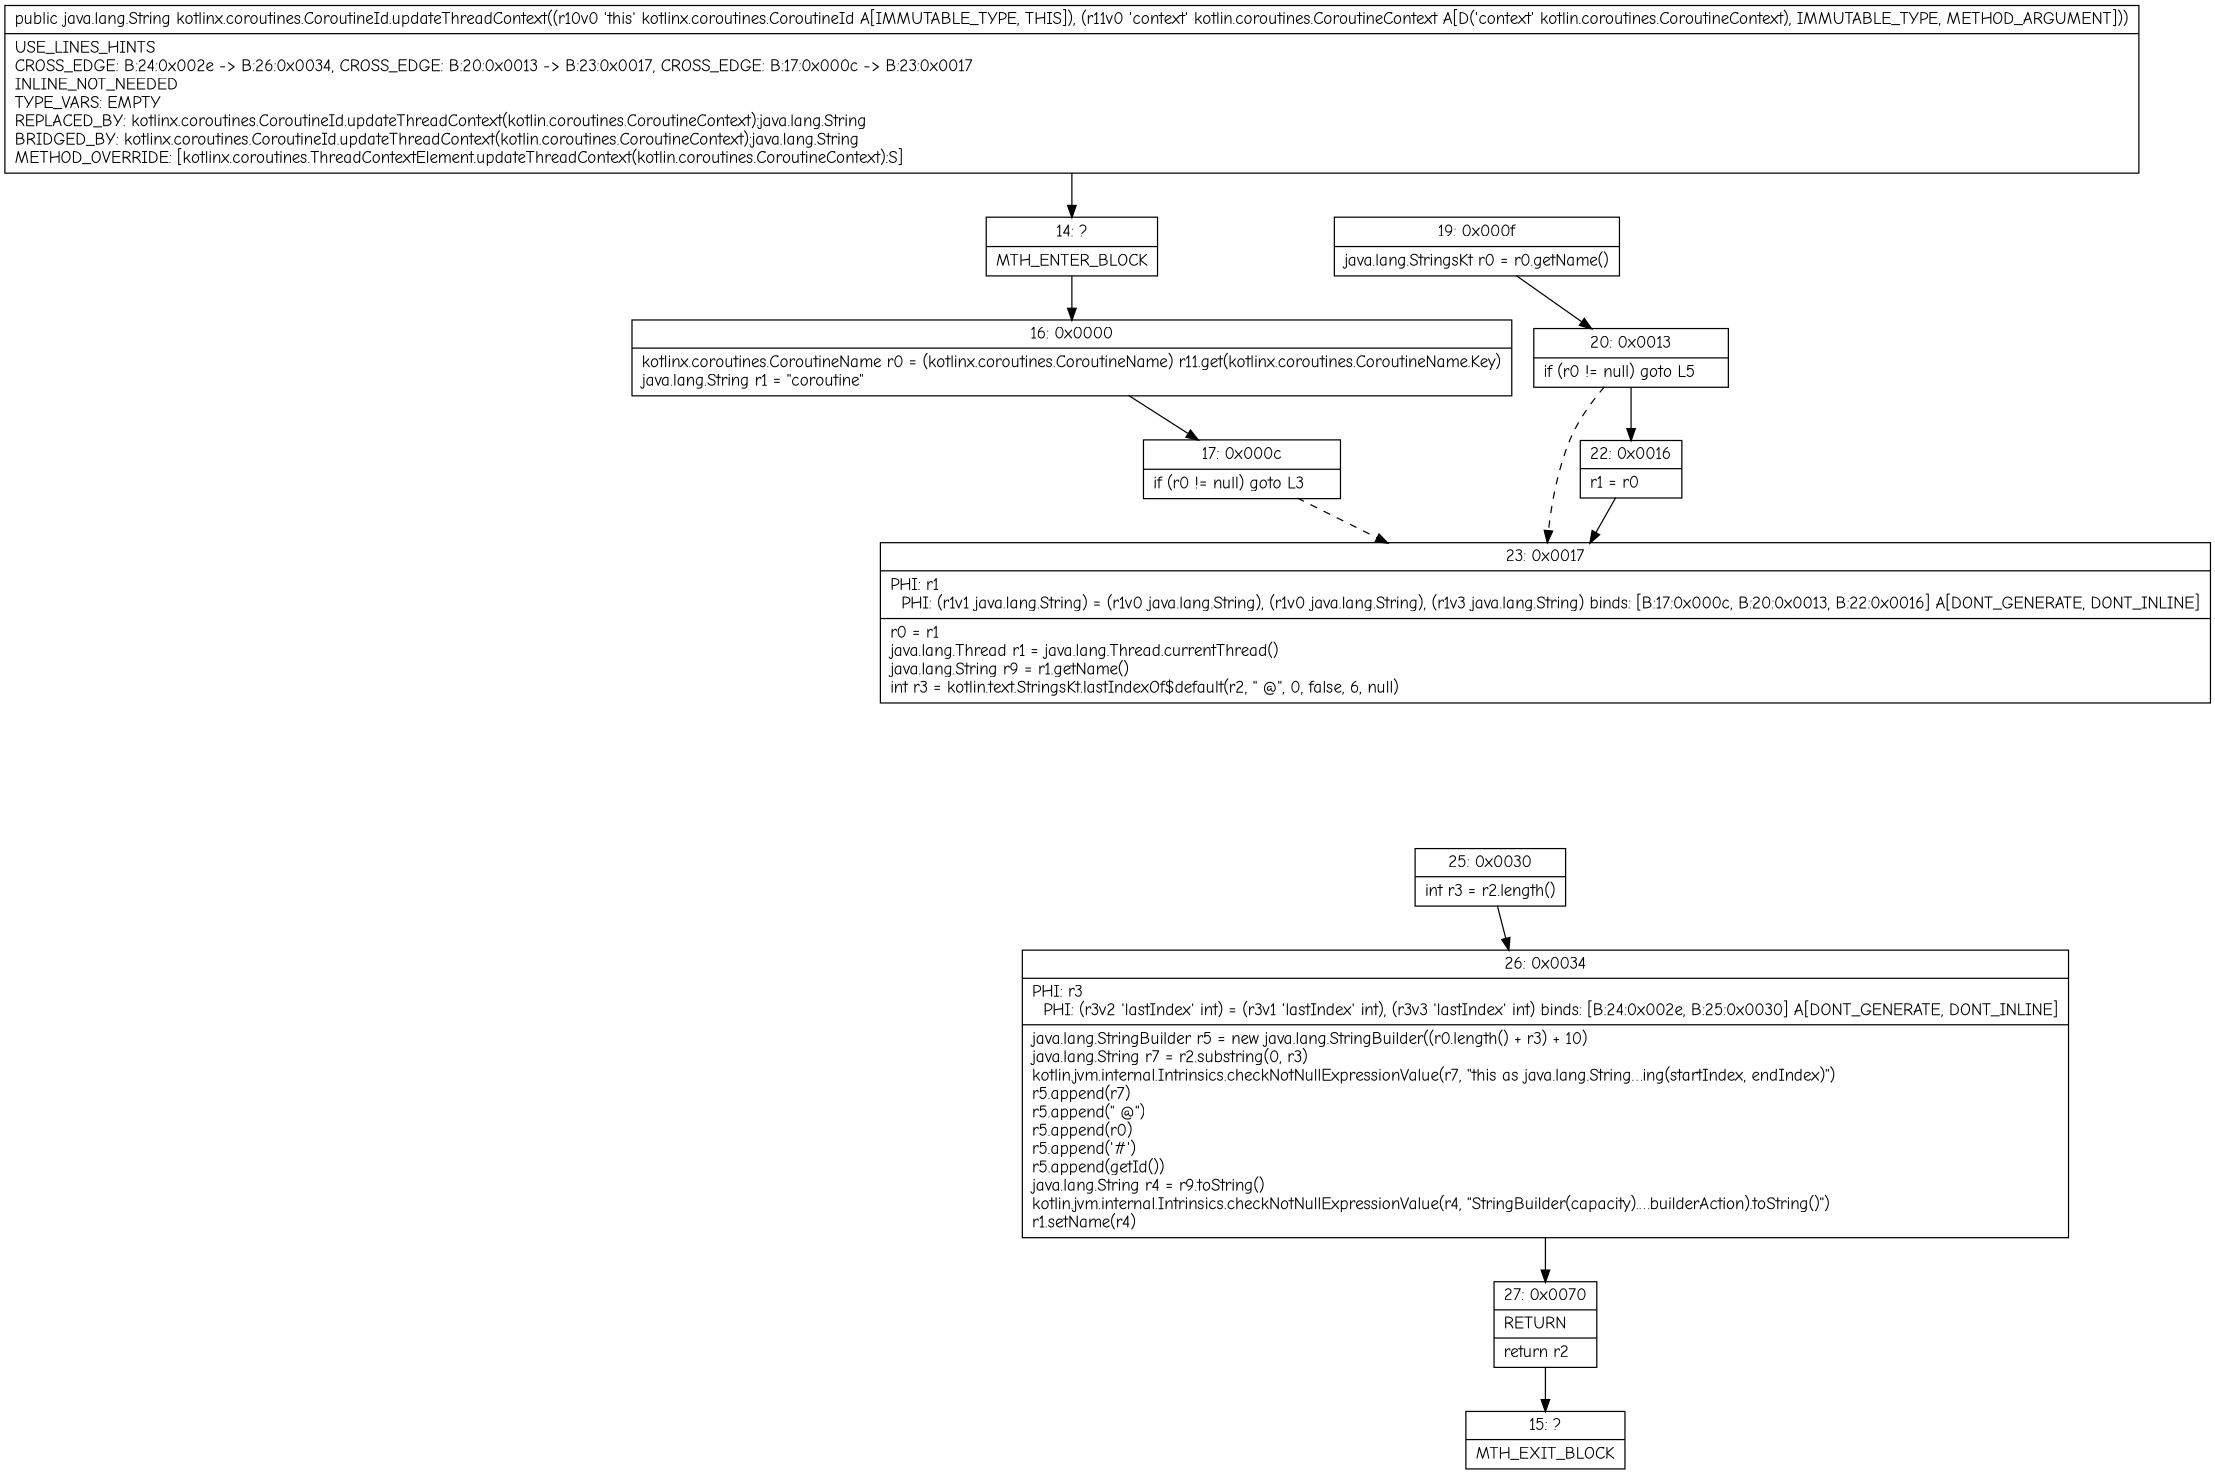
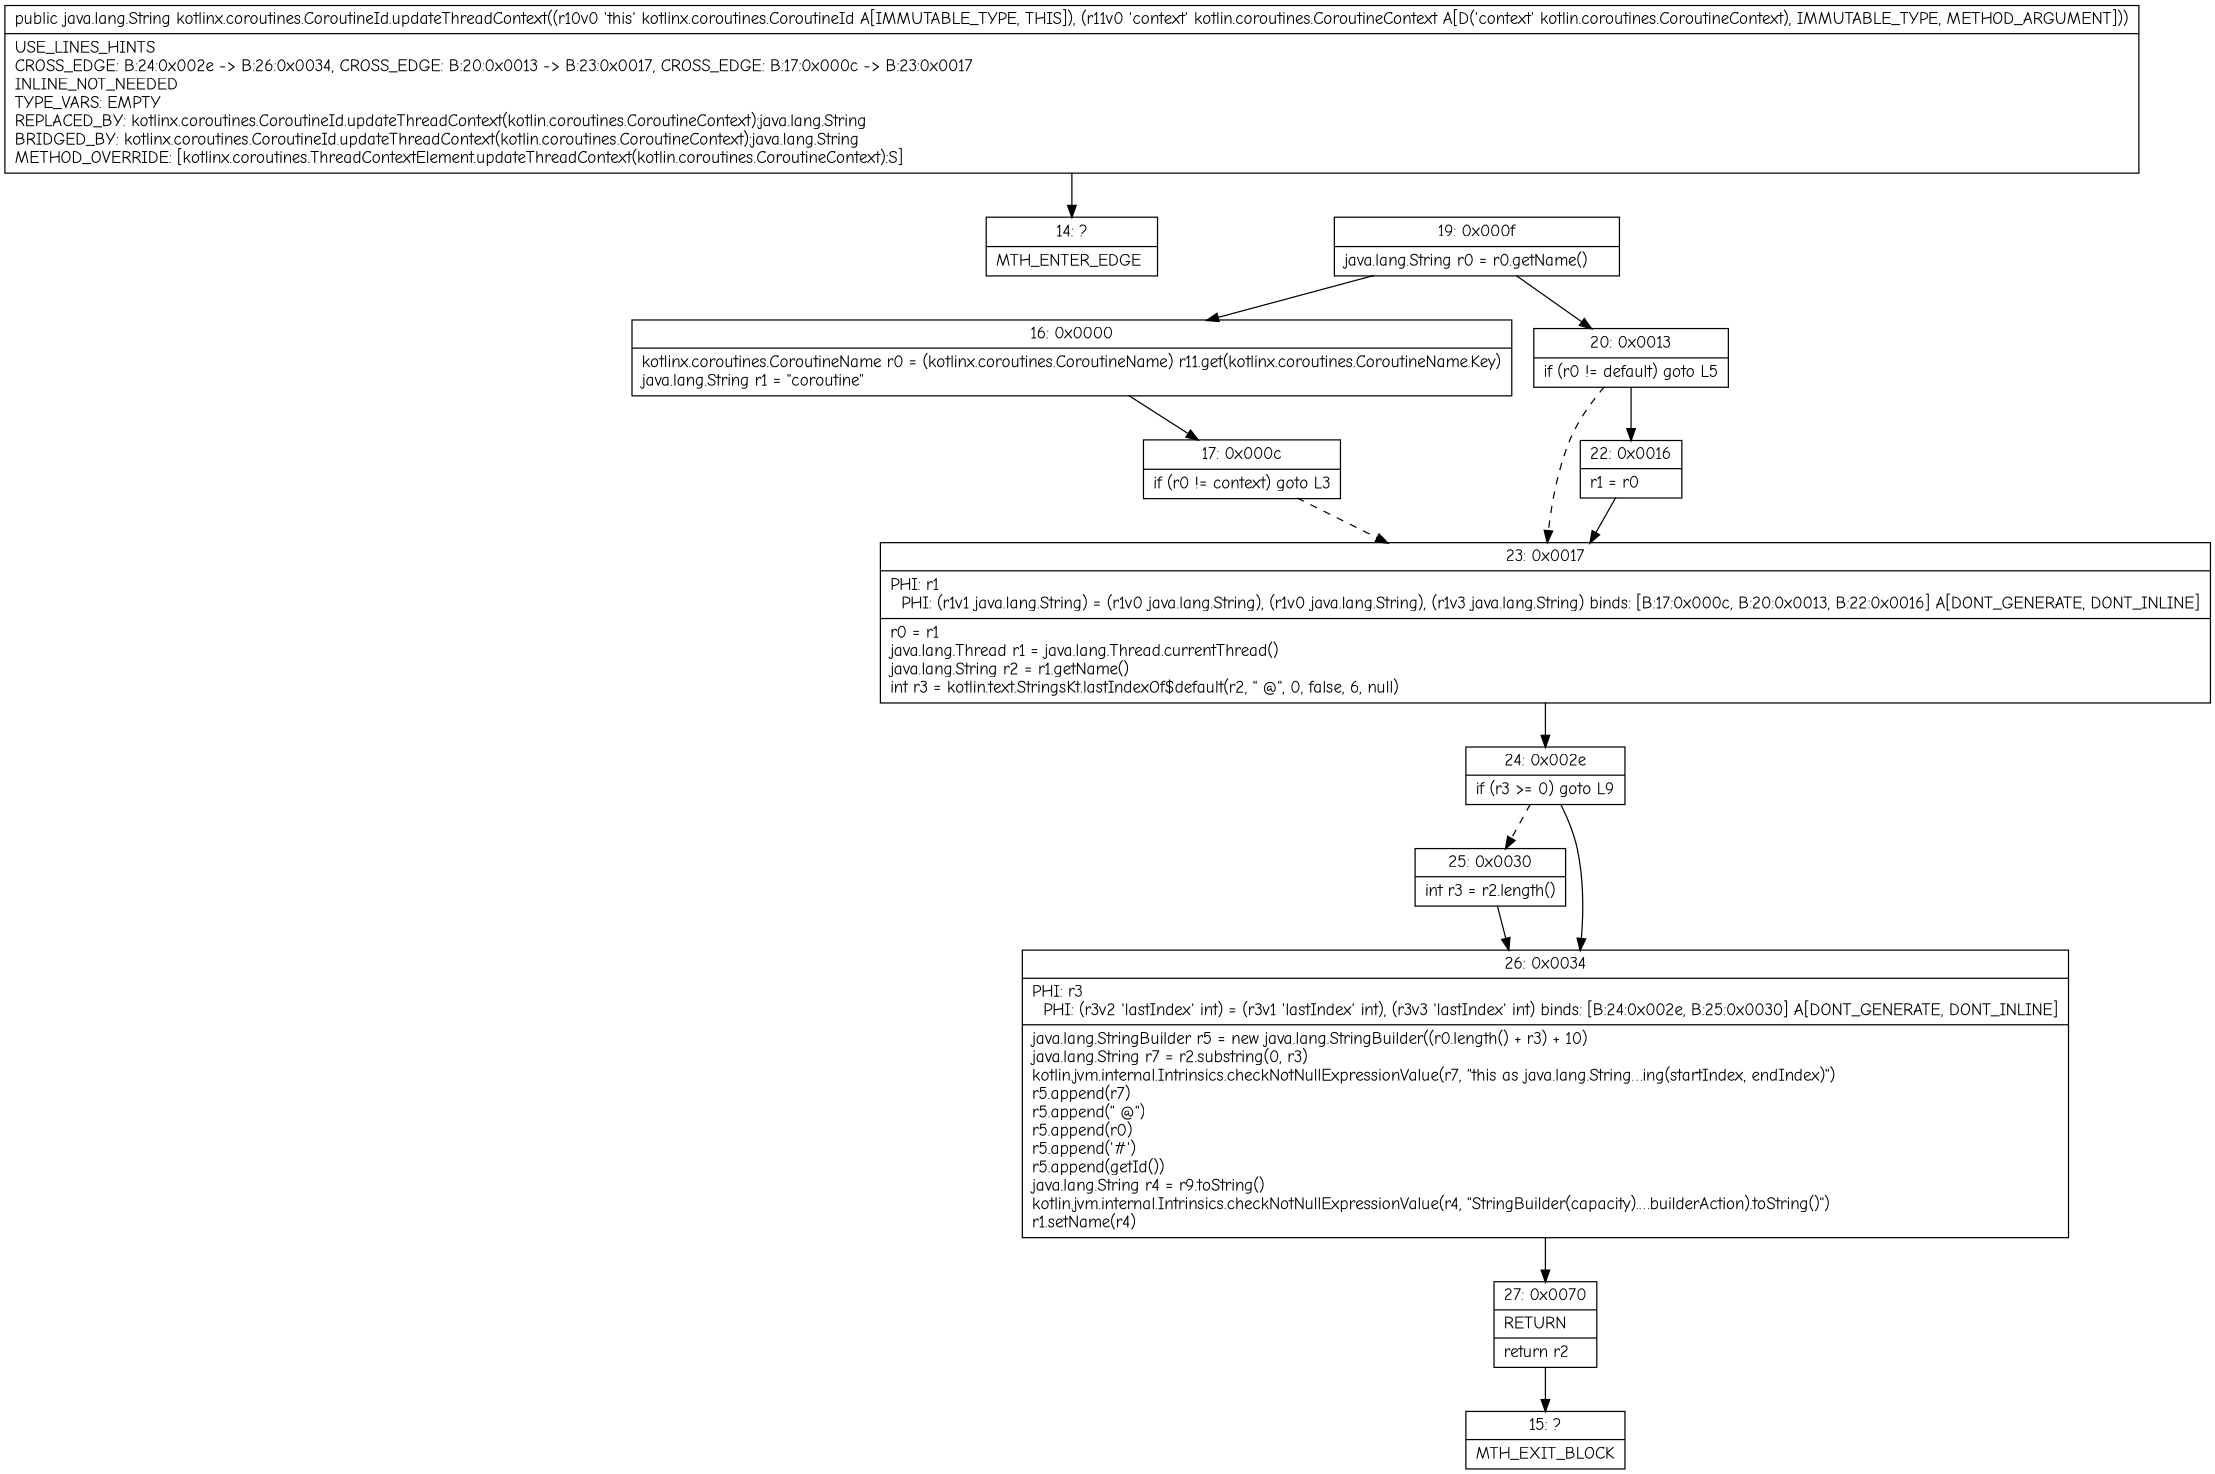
(1072, 261) -> (1069, 261)
(1477, 261) -> (1466, 261)
(1072, 292) -> (1296, 296)
(1619, 372) -> (1631, 372)
(1229, 483) -> (1242, 483)
(1010, 669) -> (1010, 669)
none -> (1545, 776)
